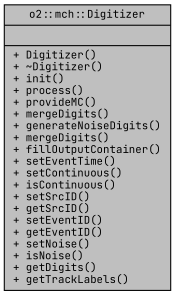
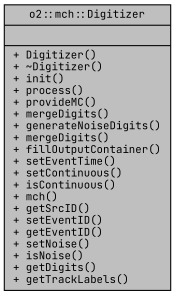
(52, 197) -> (36, 197)
